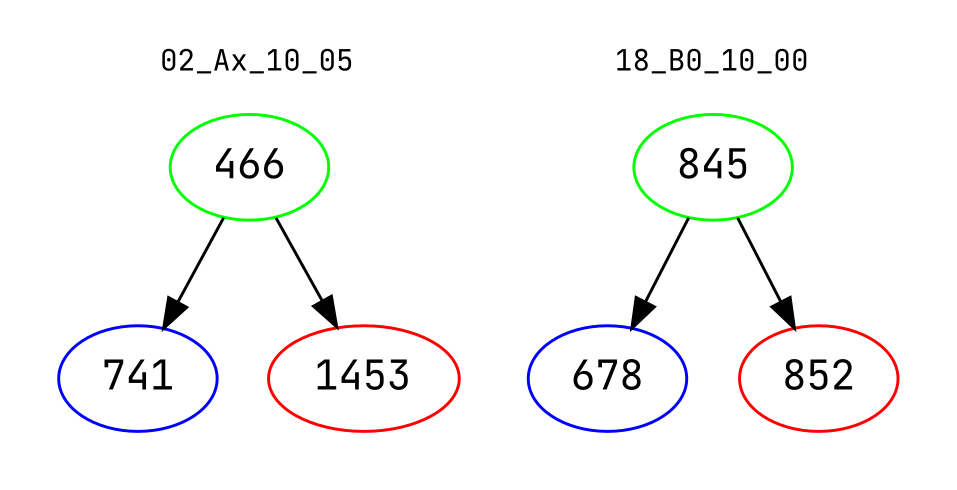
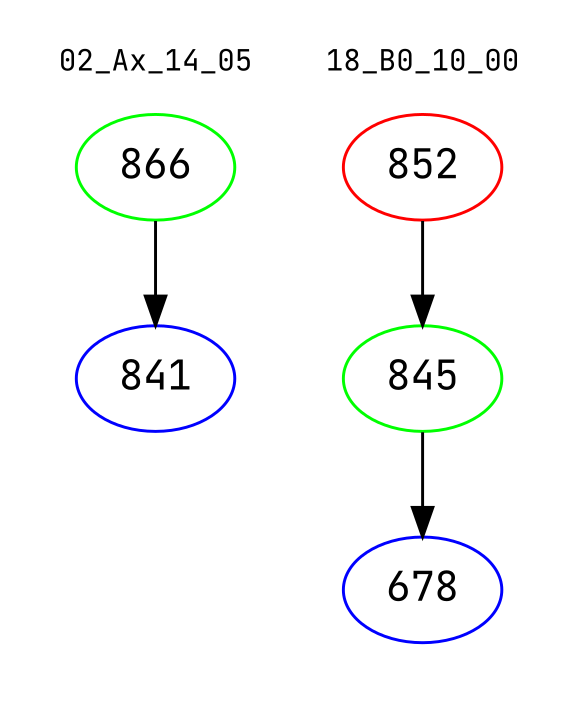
(258, 63) -> (157, 63)
(249, 167) -> (156, 167)
(759, 260) -> (423, 259)
(138, 379) -> (156, 379)
(364, 379) -> none
